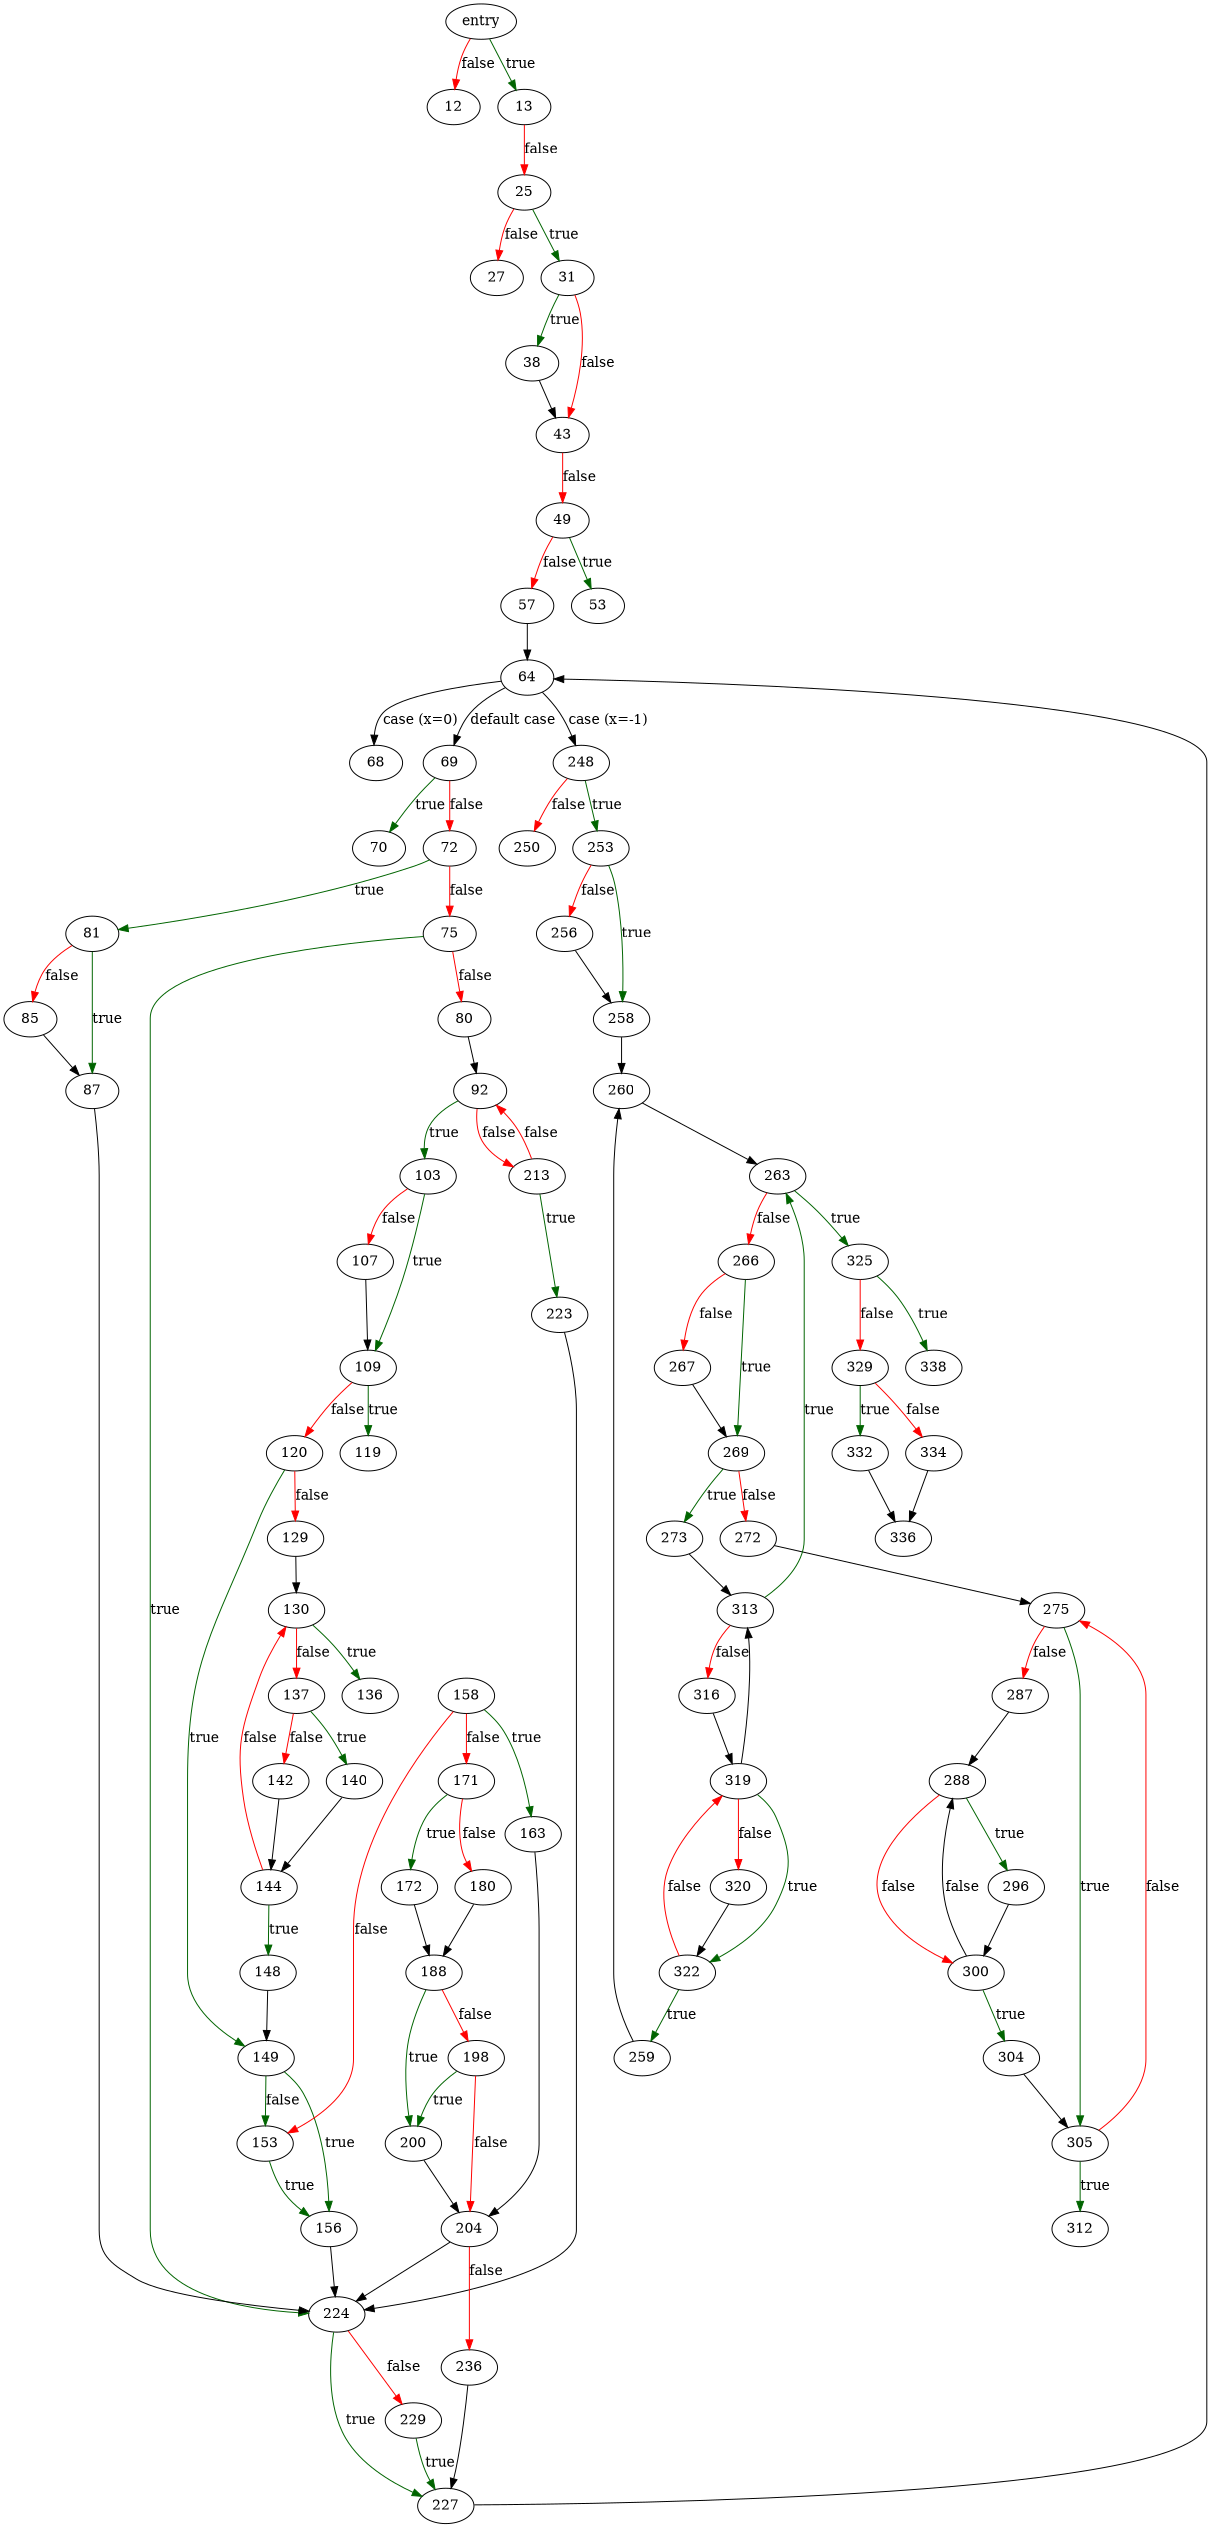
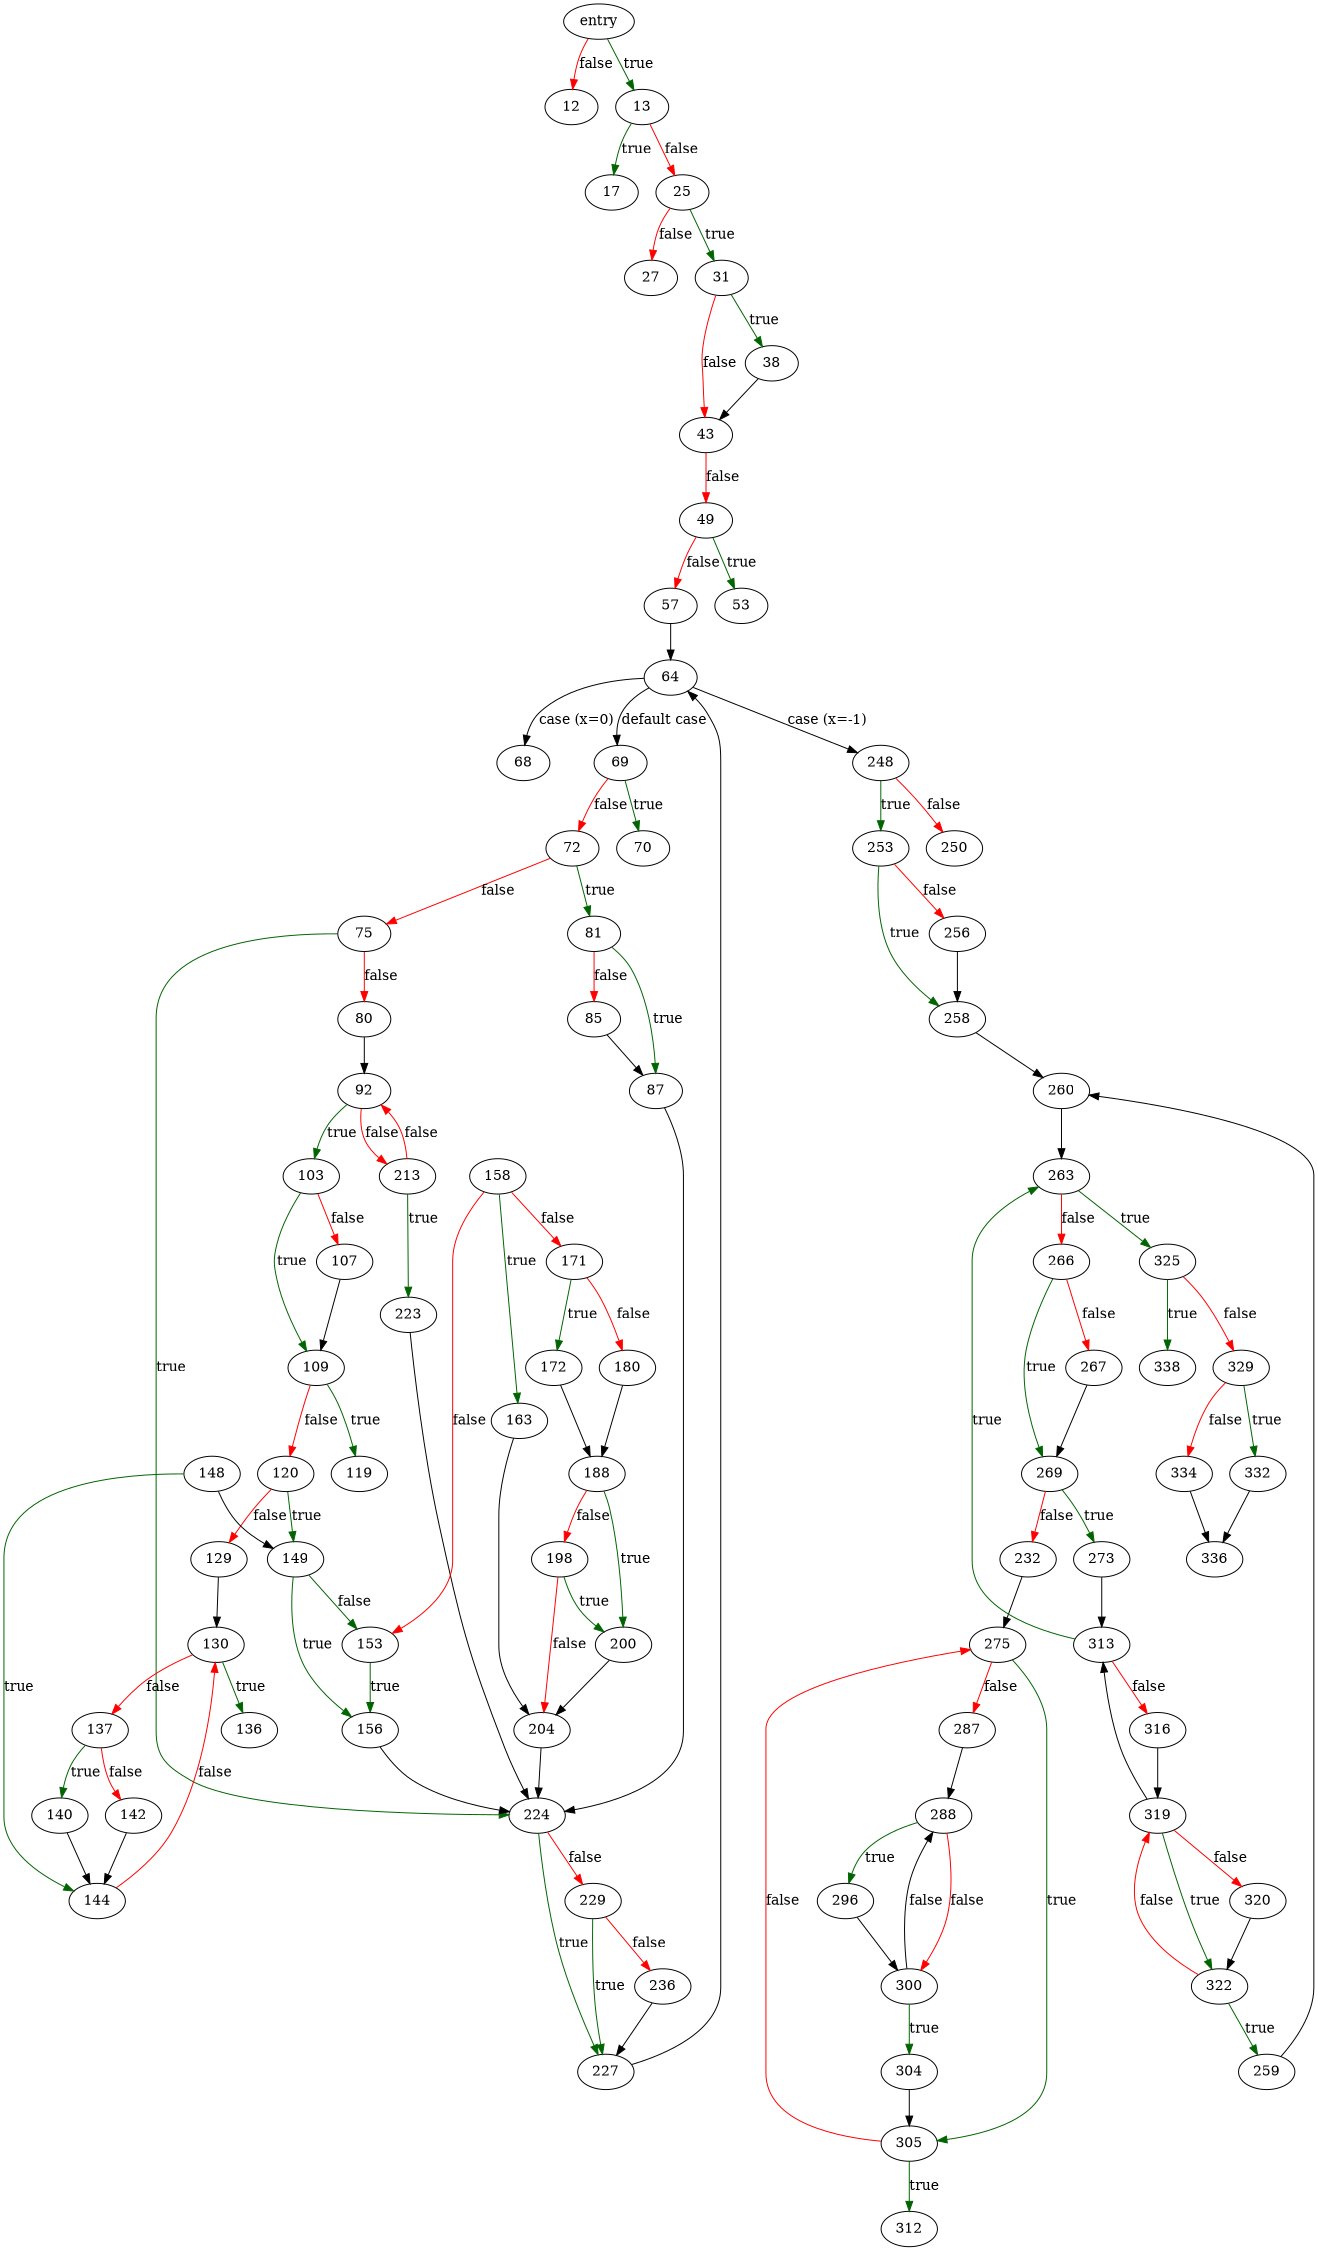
none -> (612, 192)
(748, 1539) -> (1028, 1559)
(269, 1925) -> (4, 1627)
(469, 2298) -> (625, 1940)
